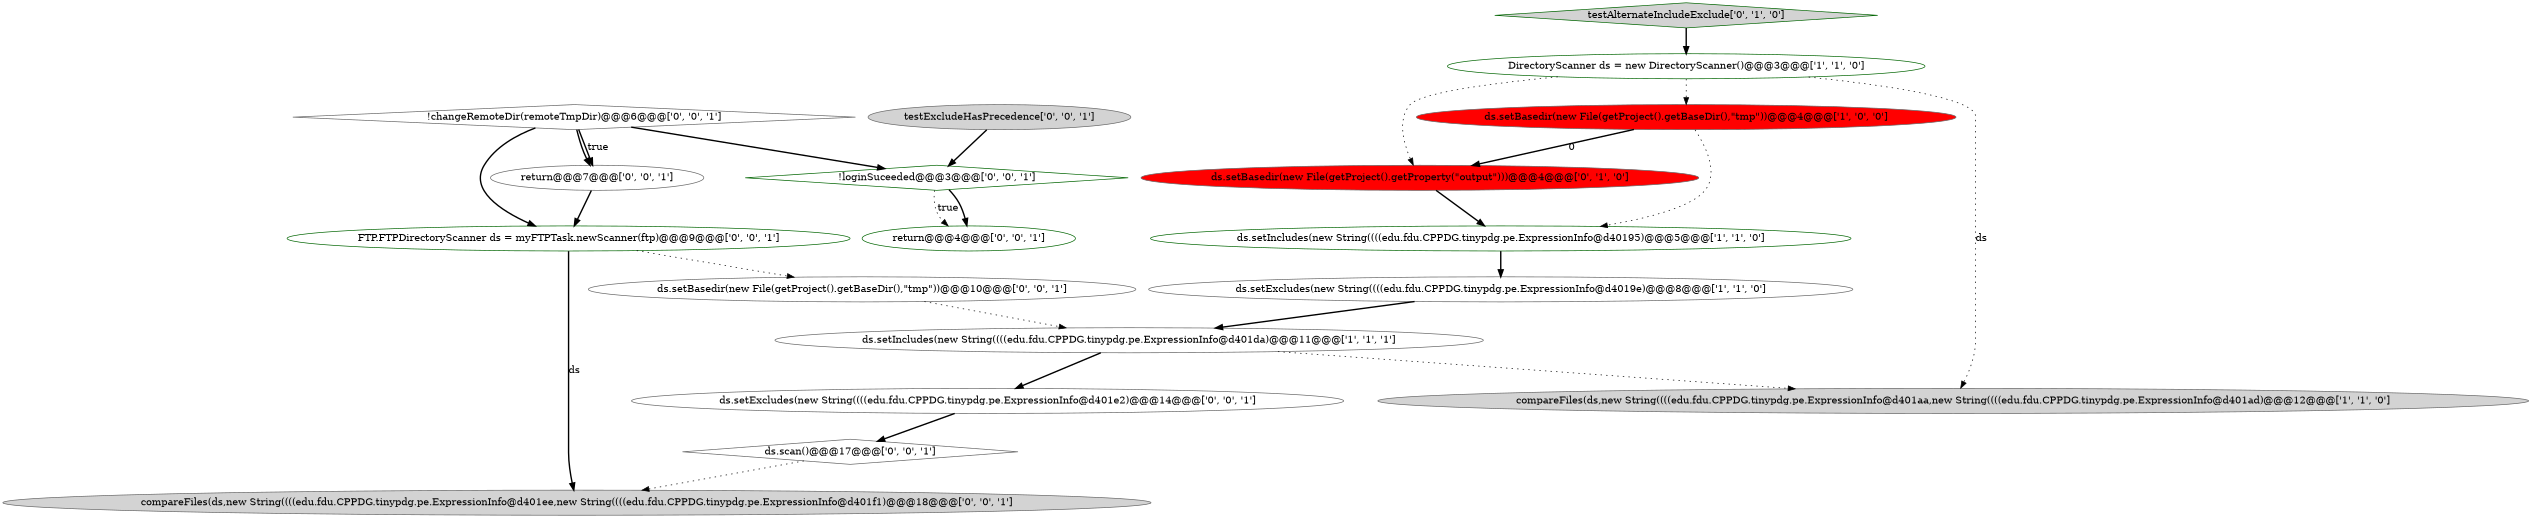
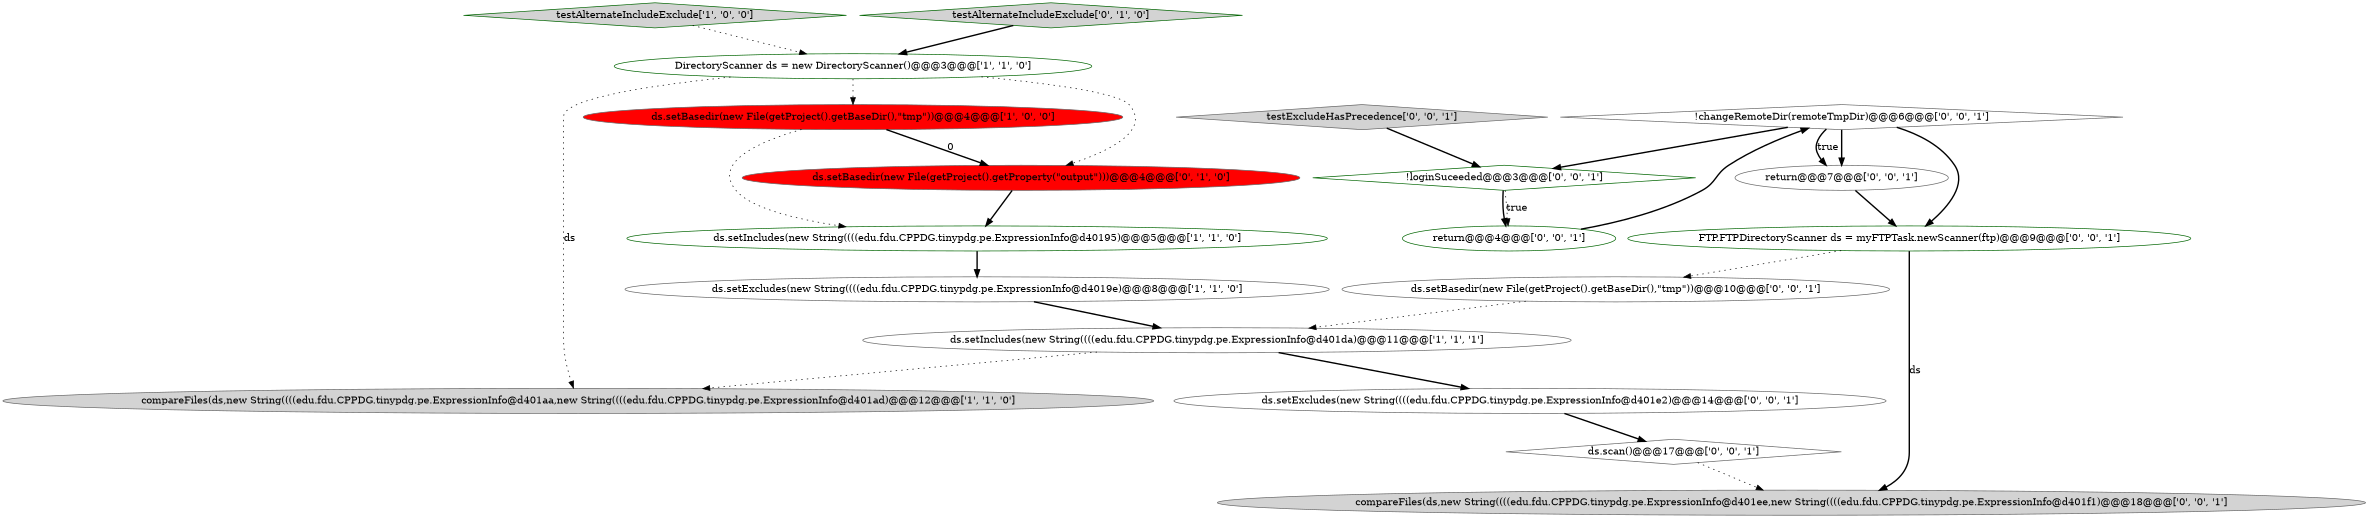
none -> (655, 15)
(999, 117) -> (1362, 117)
none -> (1698, 193)
